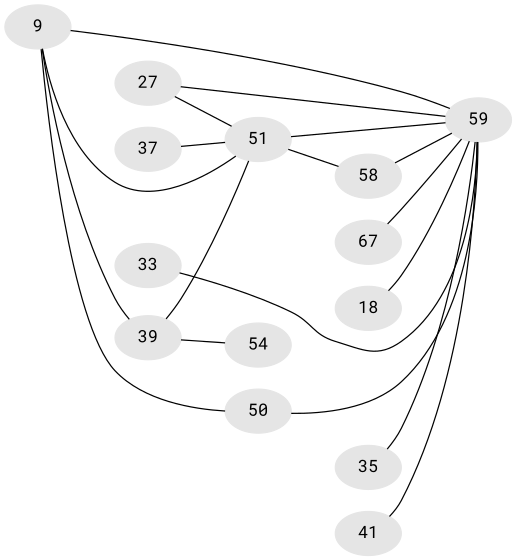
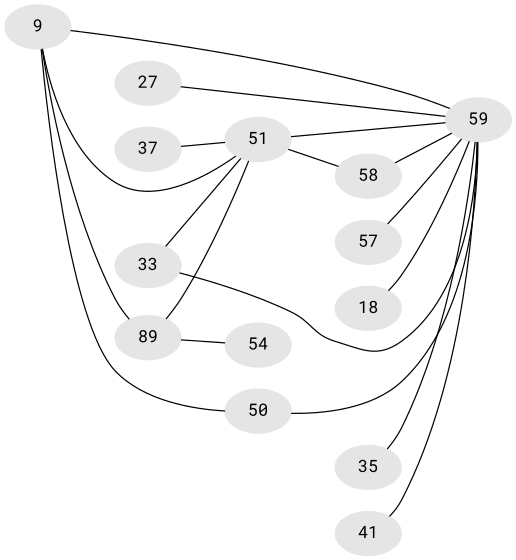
(203, 111) -> (203, 202)
(368, 242) -> (368, 242)
(148, 338) -> (148, 338)
